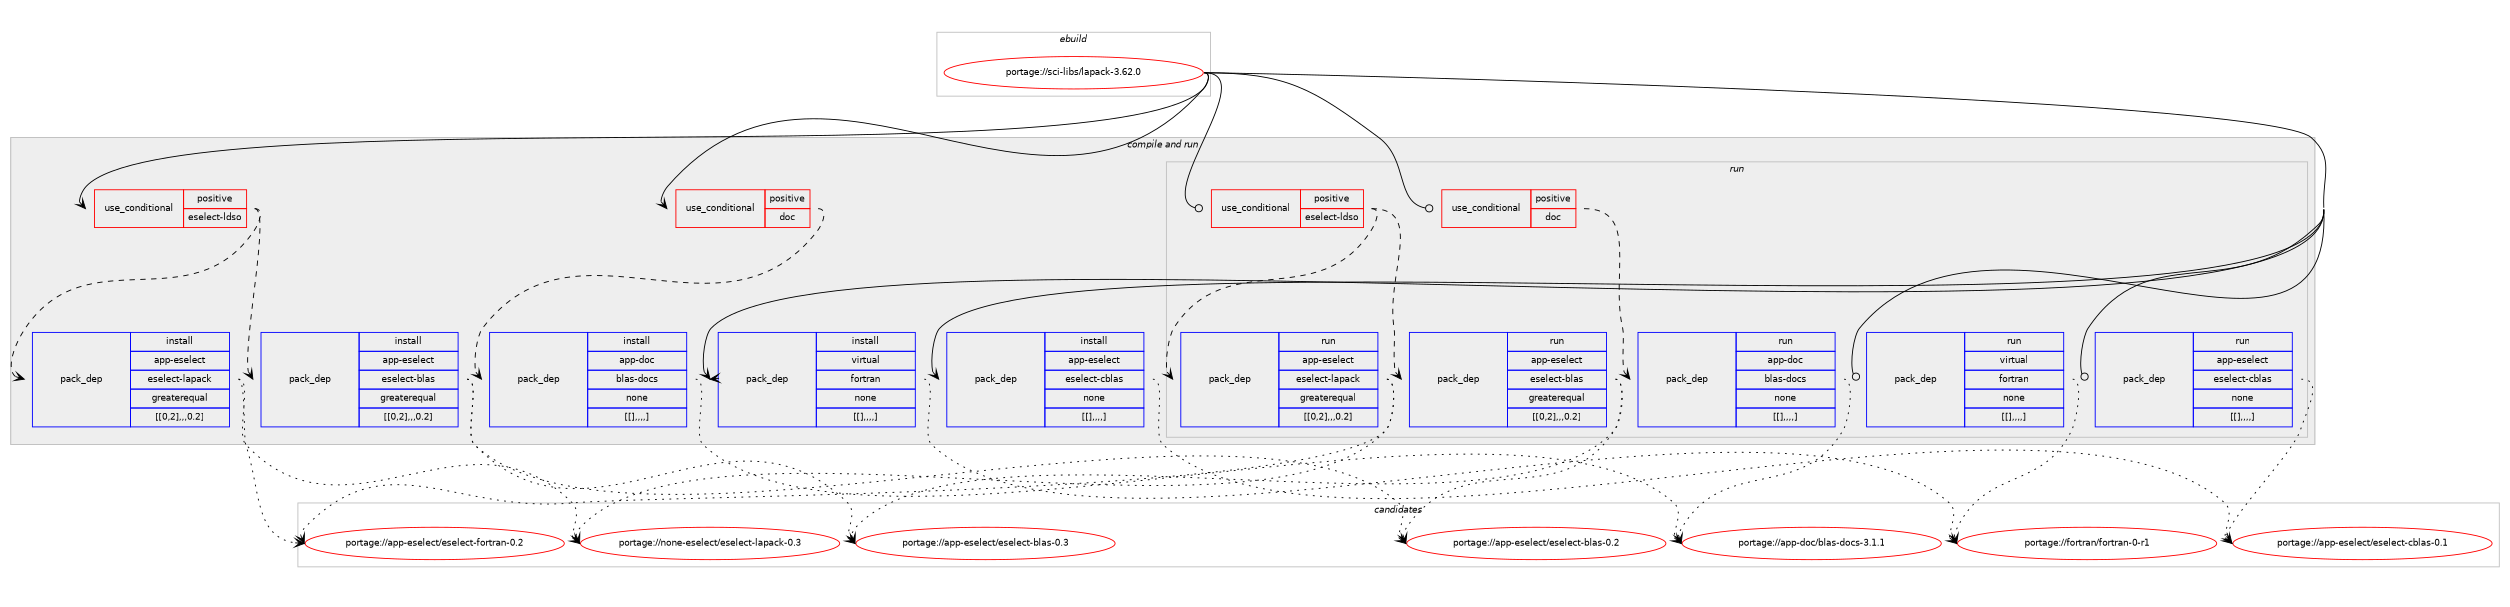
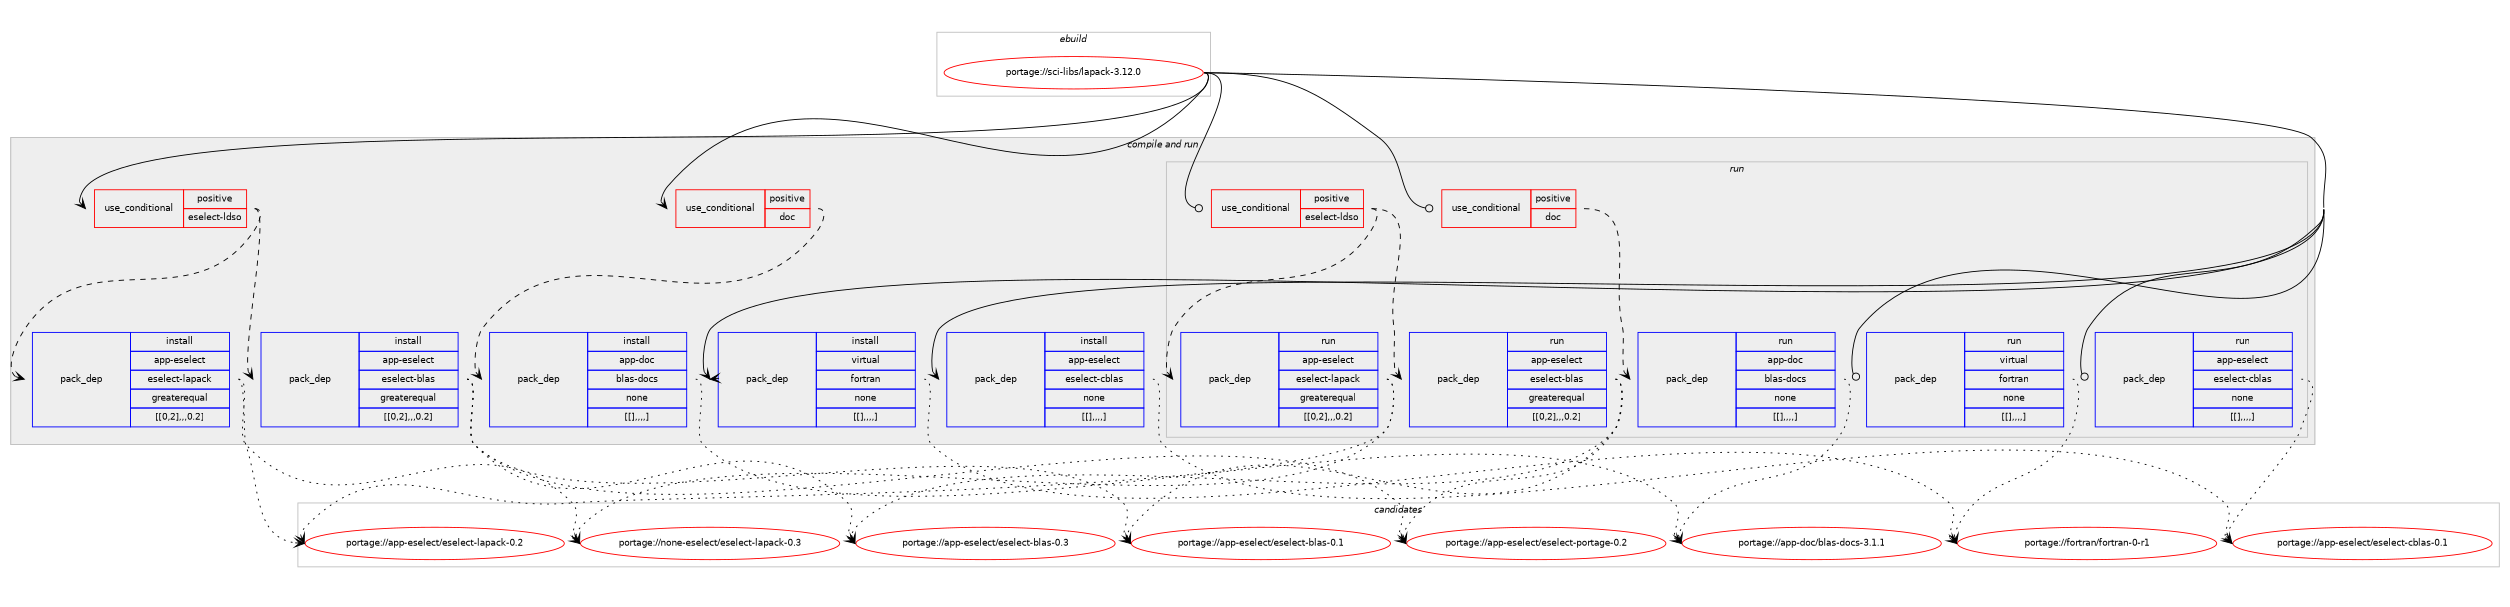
(1074, 73) -> (1074, 73)
(435, 543) -> (435, 543)
none -> (1261, 543)
(1536, 543) -> (1536, 543)
